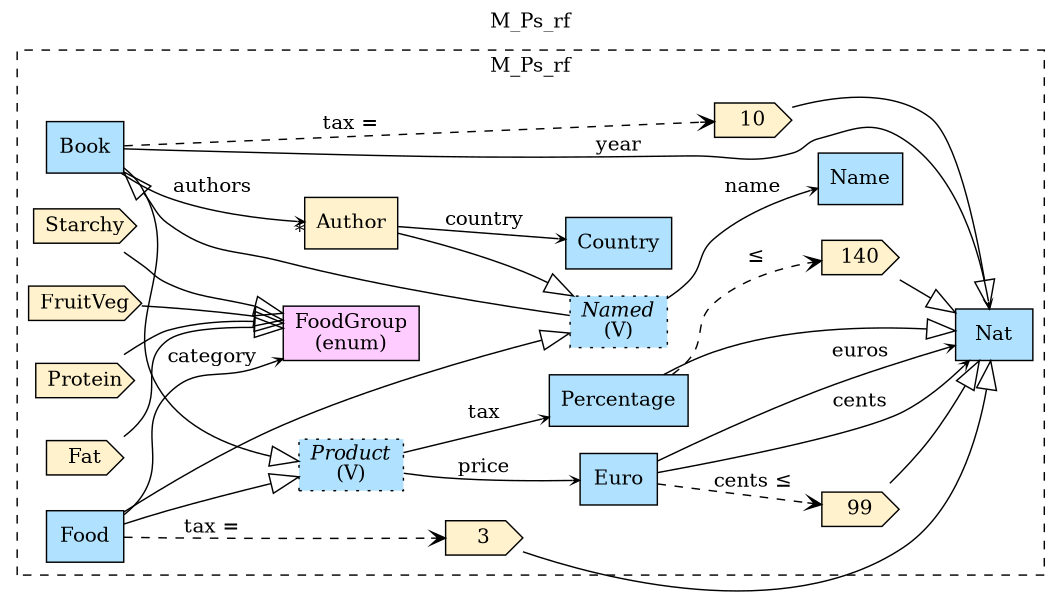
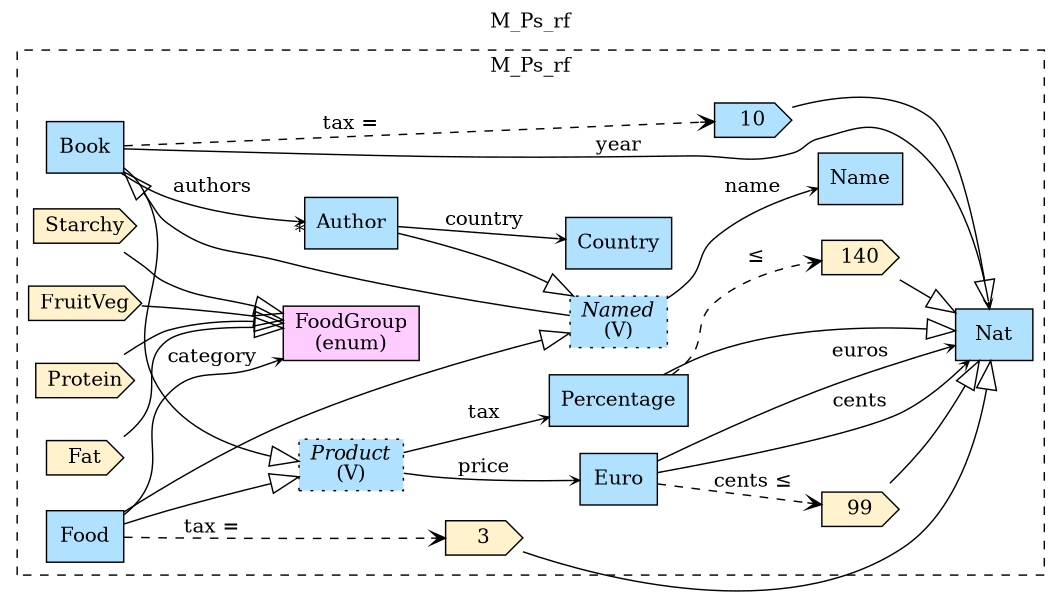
(753, 120) -> (753, 120)
(351, 223) -> (351, 223)
